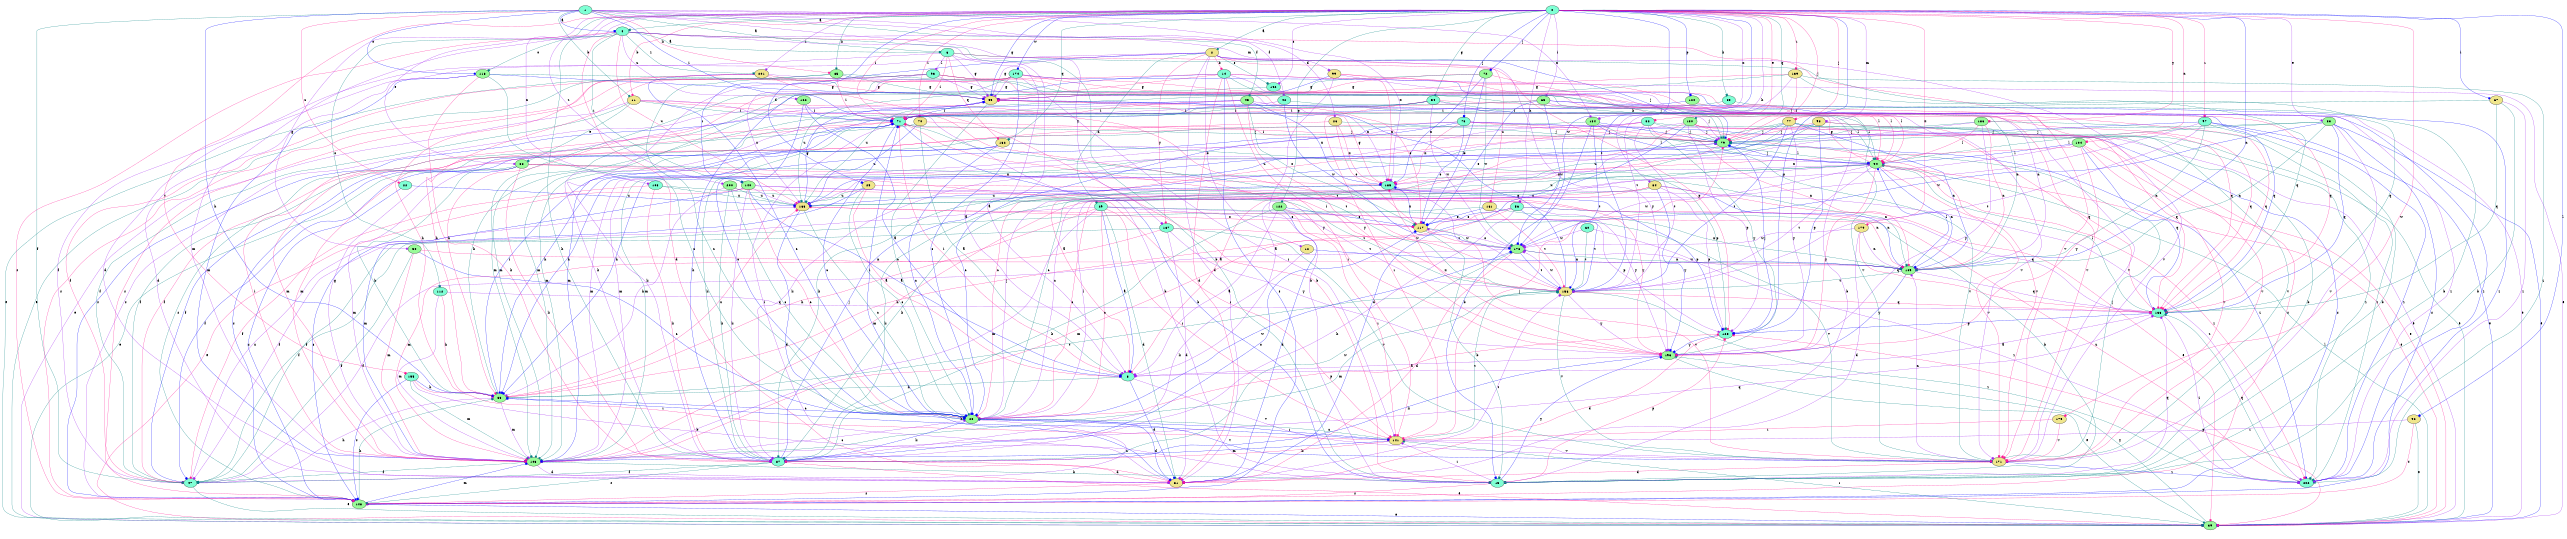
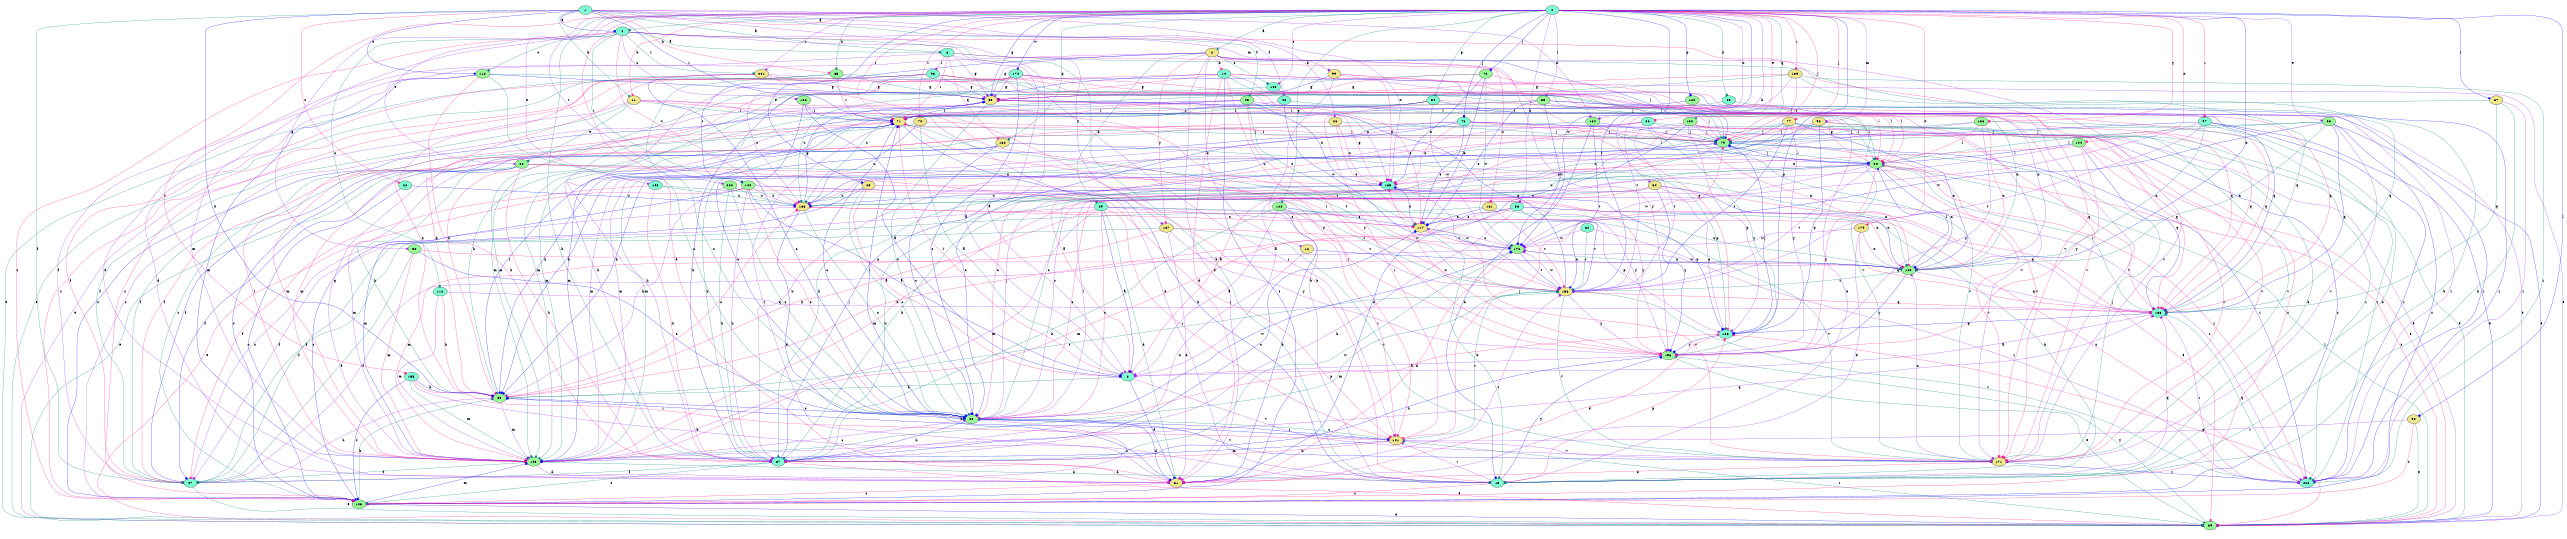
(1633, 111) -> (1633, 111)
(899, 121) -> (899, 121)
(1166, 228) -> (1166, 228)
(2059, 419) -> none
